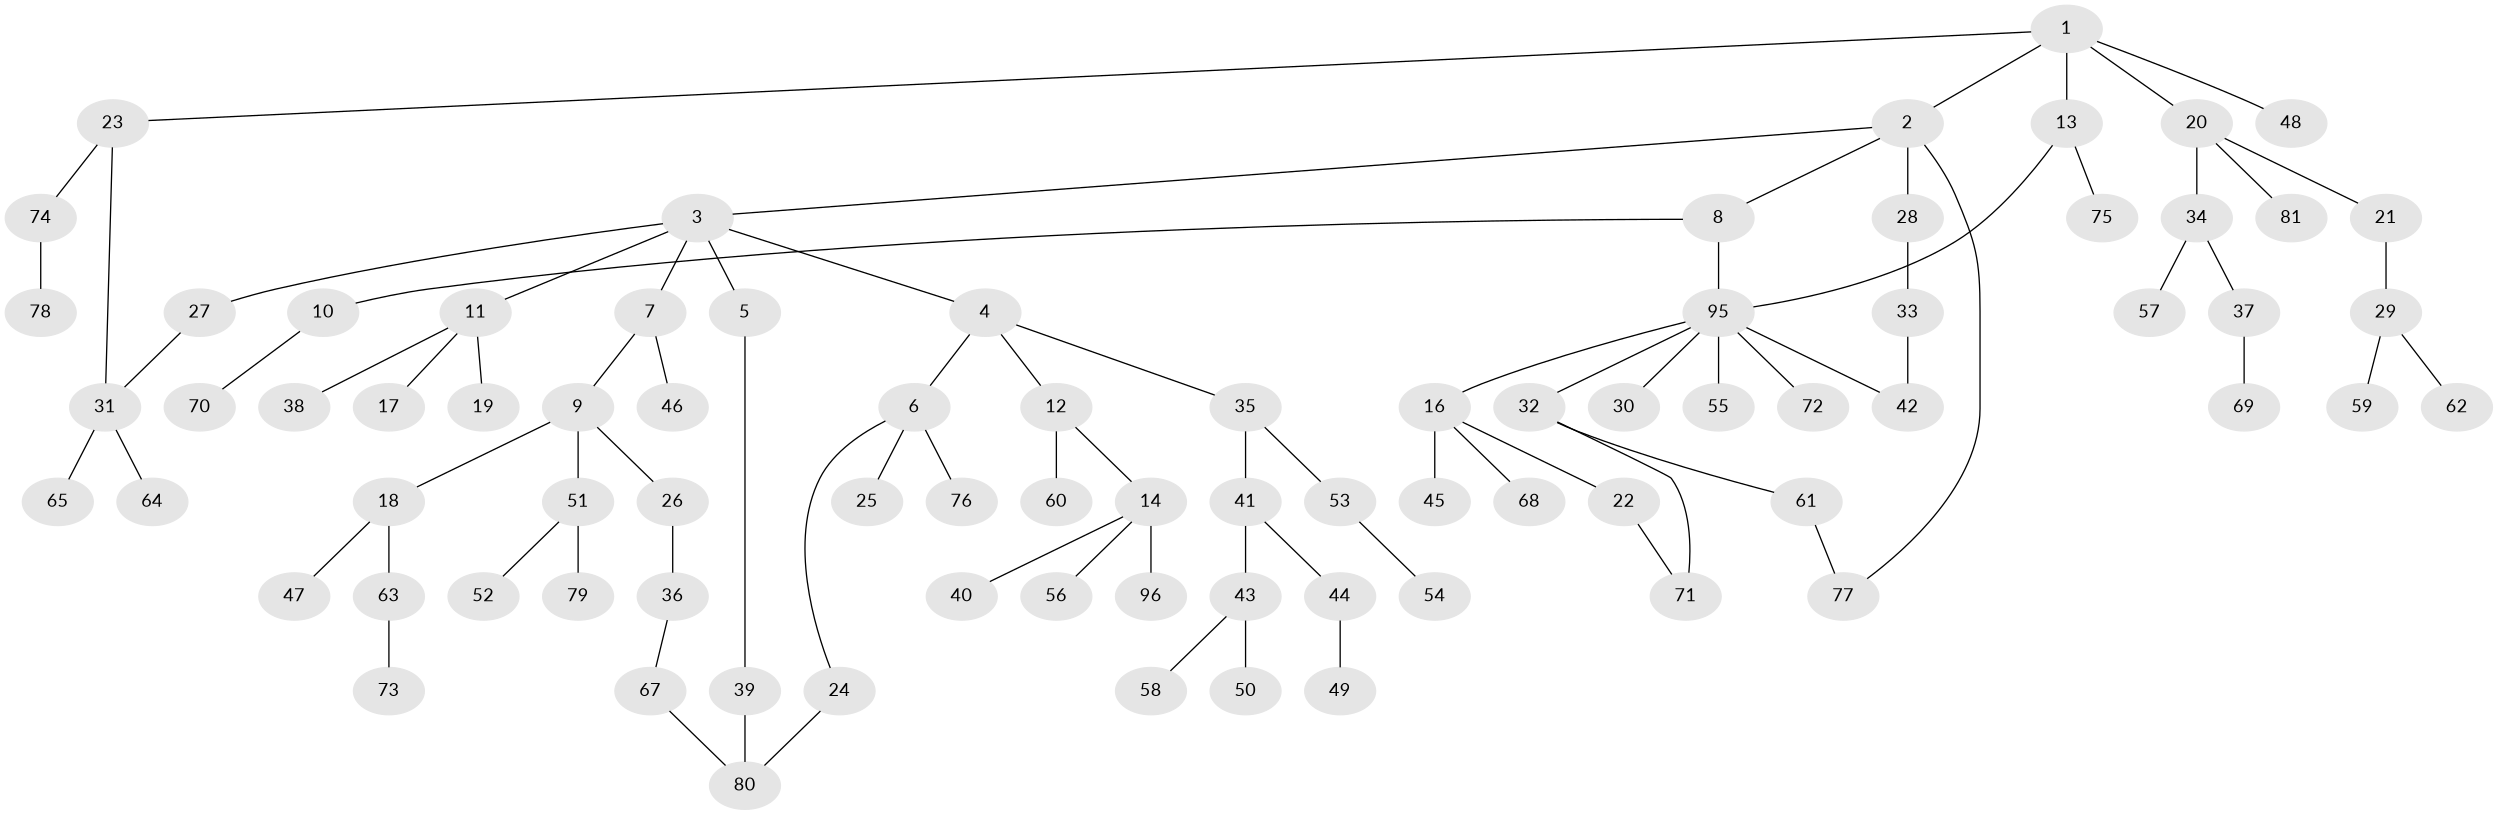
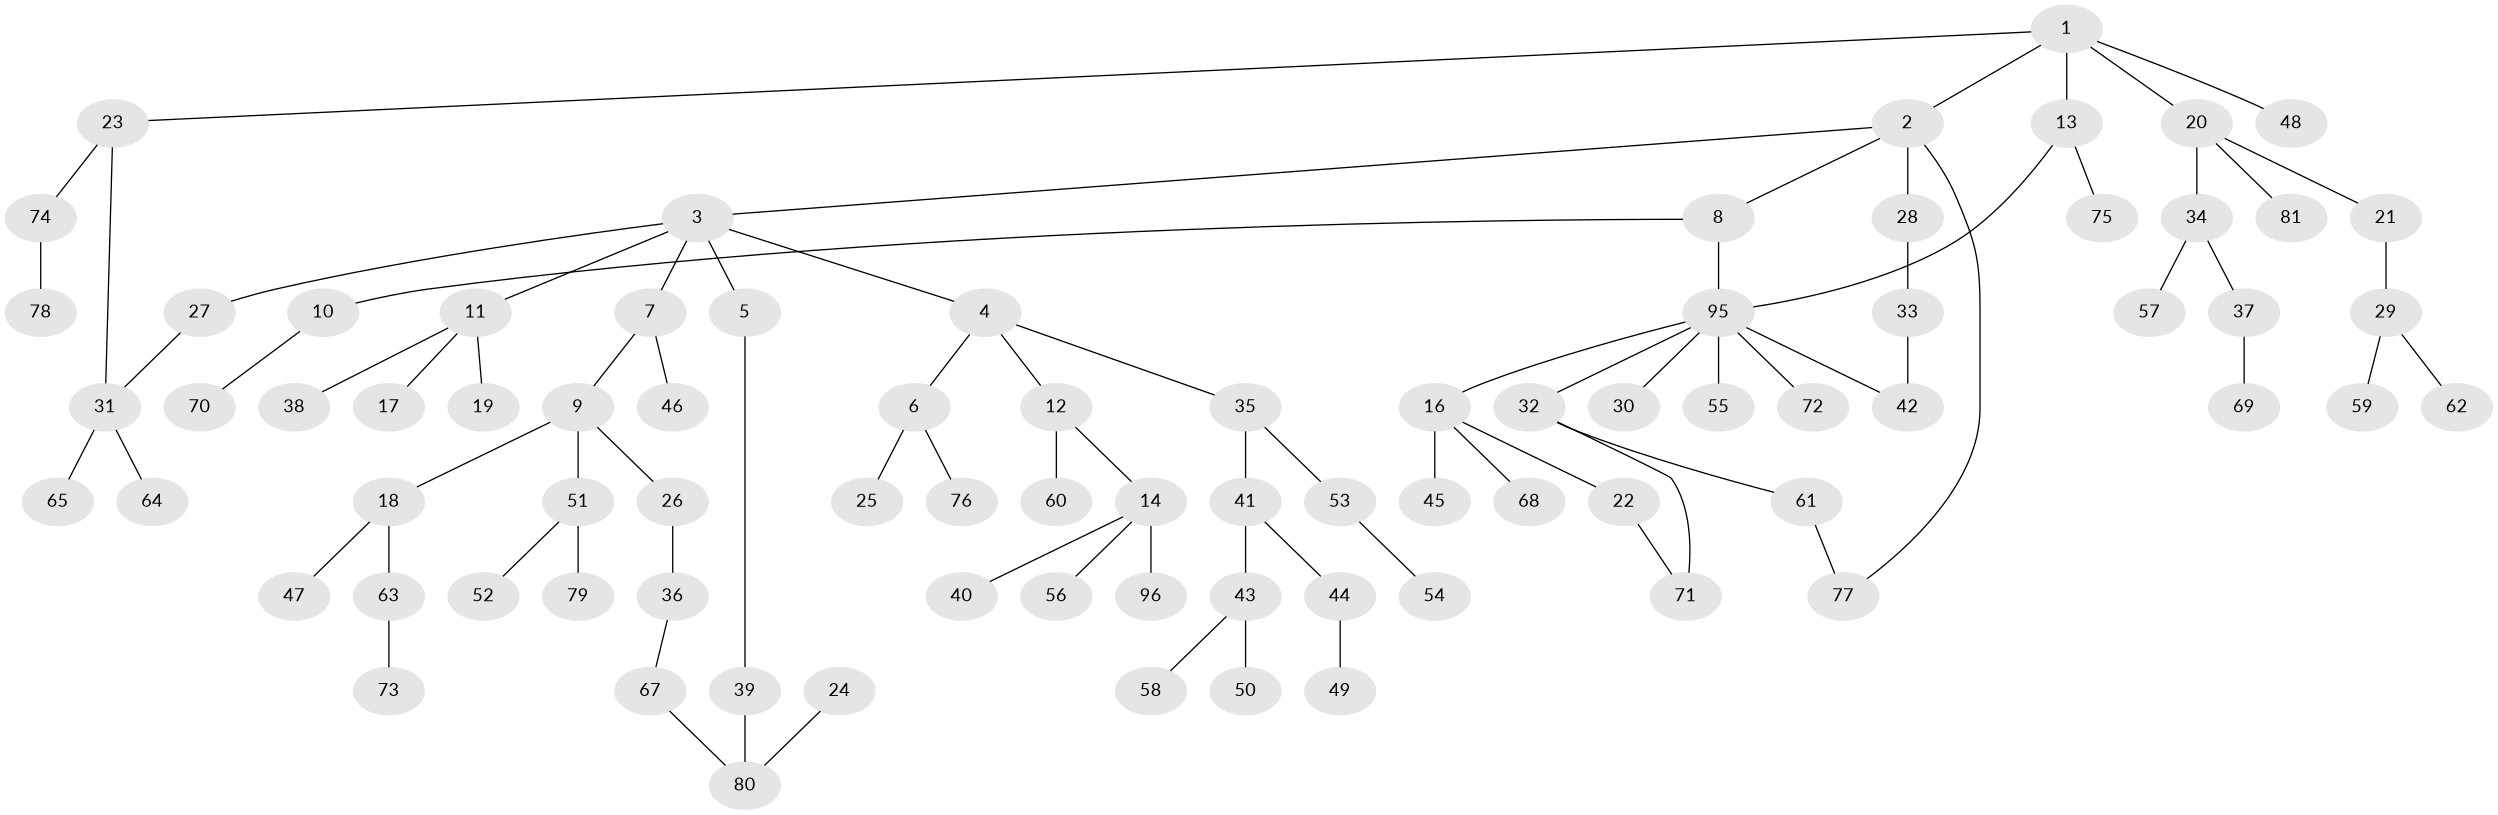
(806, 529) -> none
